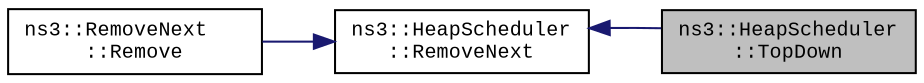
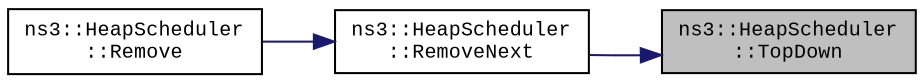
(636, 28) -> (615, 55)
(135, 42) -> (135, 42)
